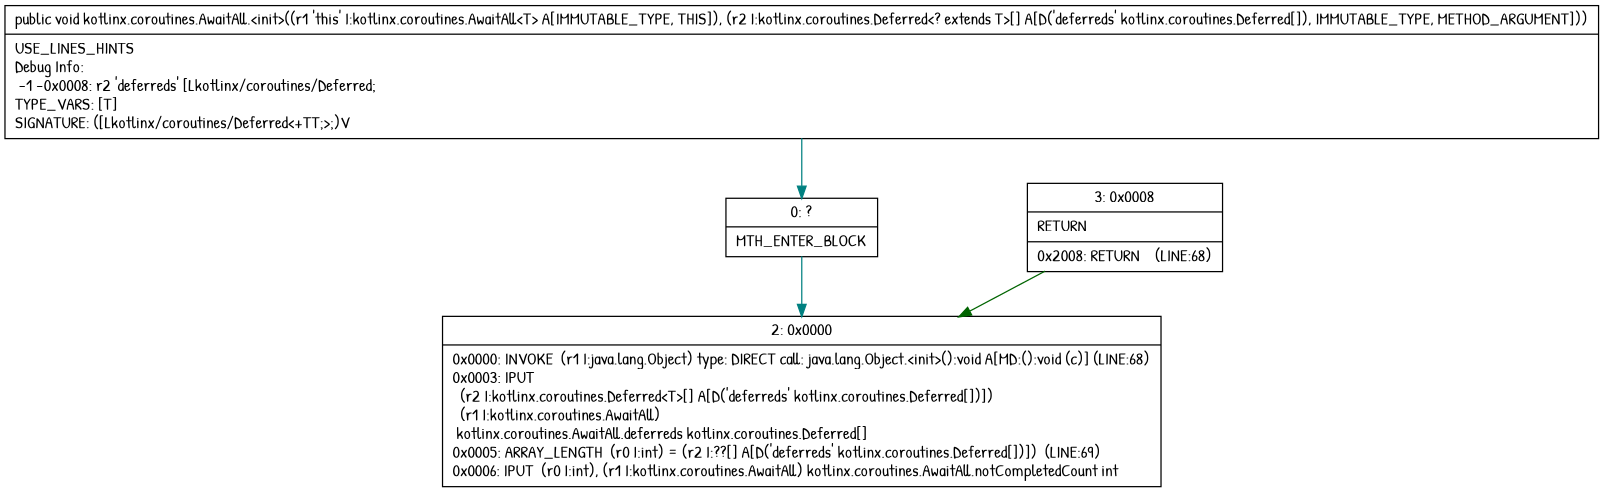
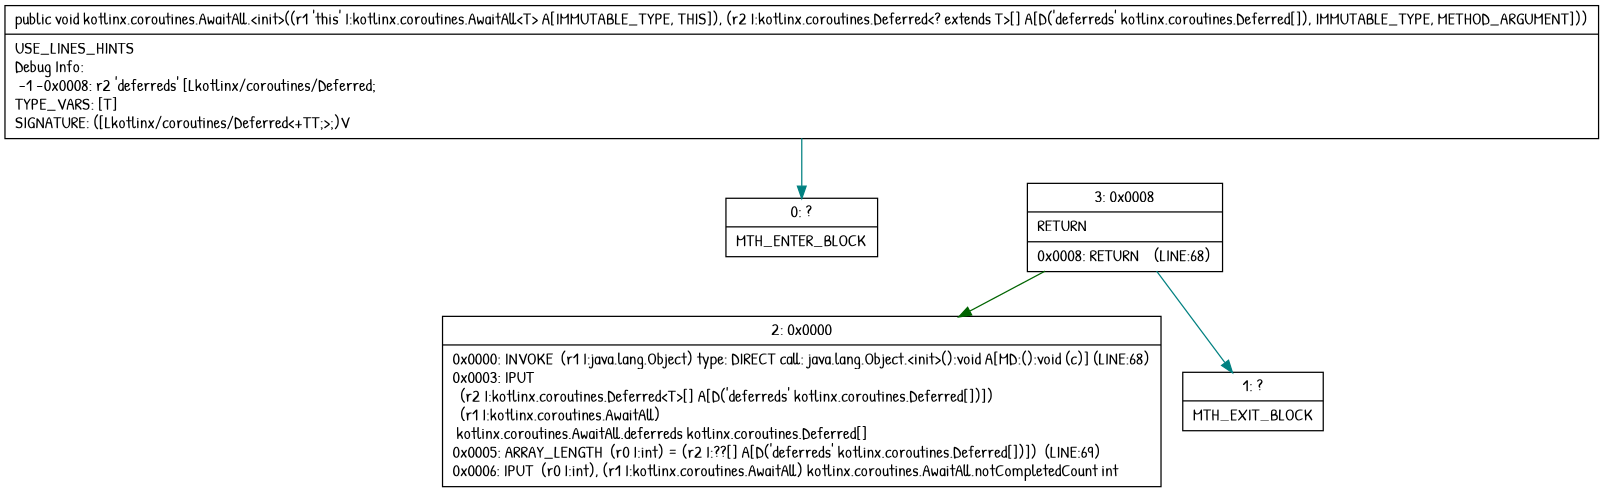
(1125, 256) -> (1124, 256)
(802, 280) -> none
none -> (1253, 402)
